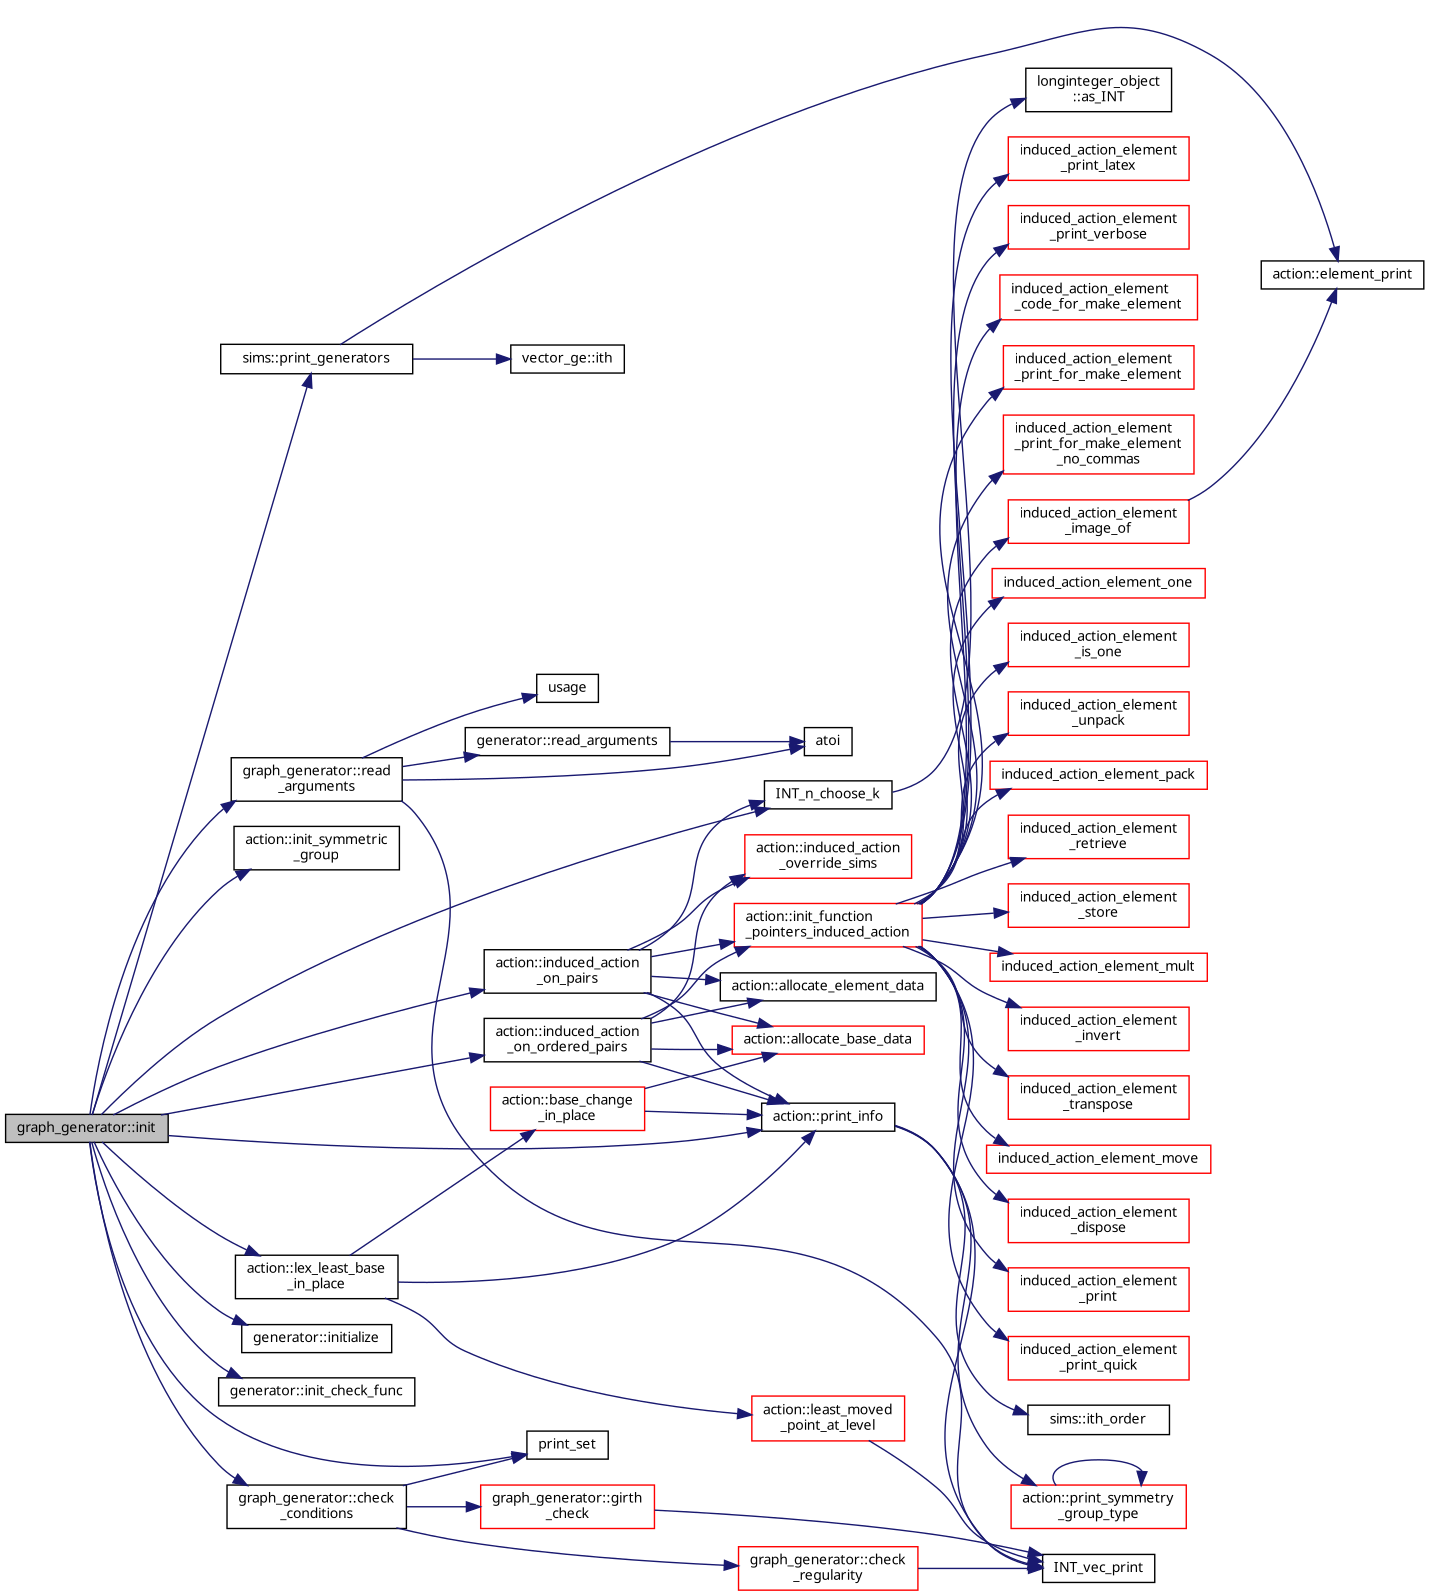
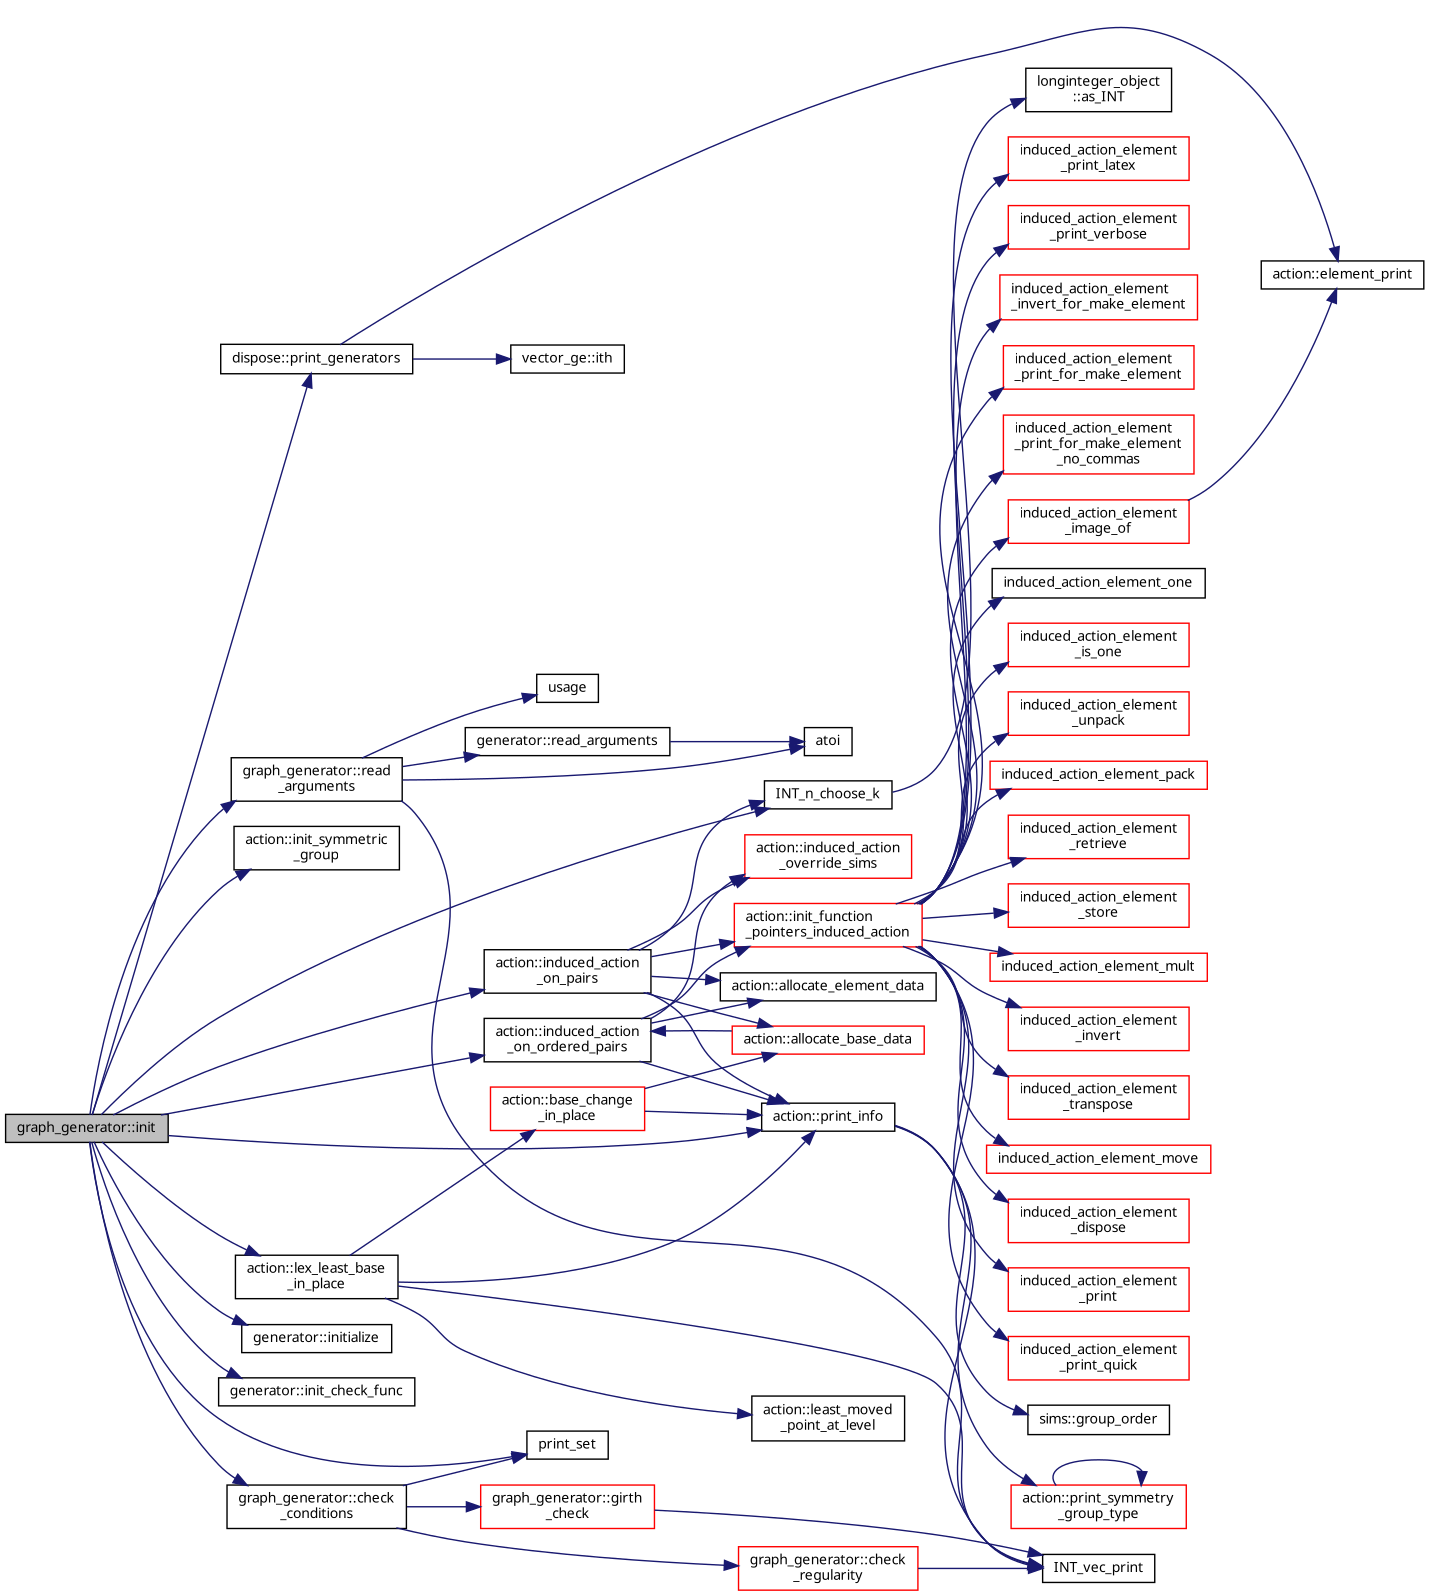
(1099, 297) -> (1099, 297)
(317, 359) -> (317, 359)
(1099, 583) -> (1099, 583)
(684, 1050) -> (704, 1031)
(828, 1418) -> (828, 1418)
(1099, 1420) -> (1099, 1420)
(949, 1501) -> (779, 1340)
